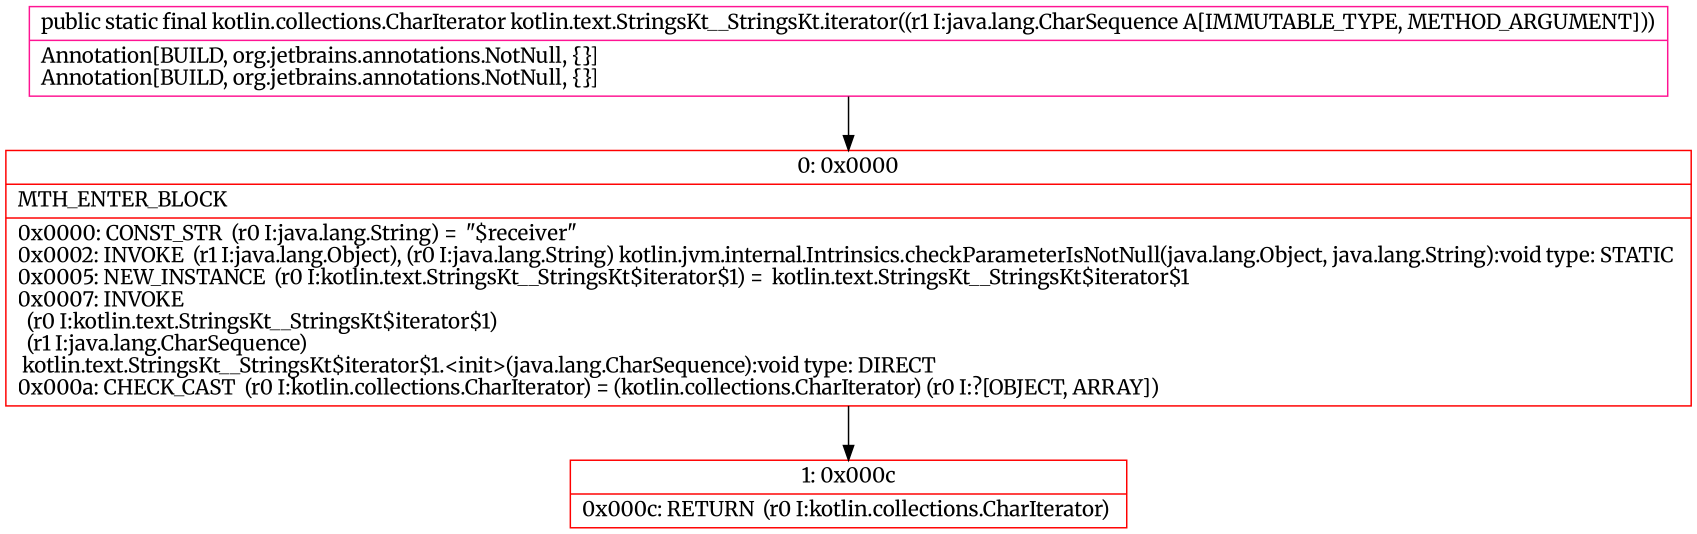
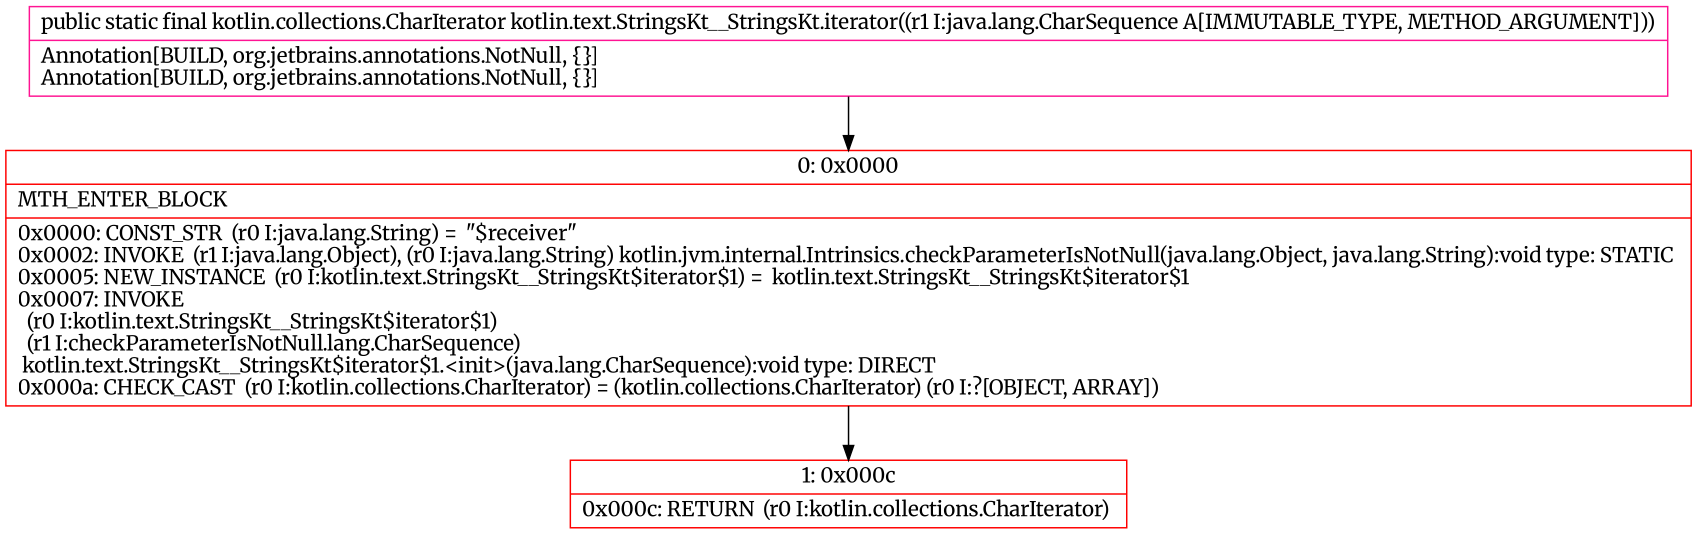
(163, 344) -> (269, 344)
